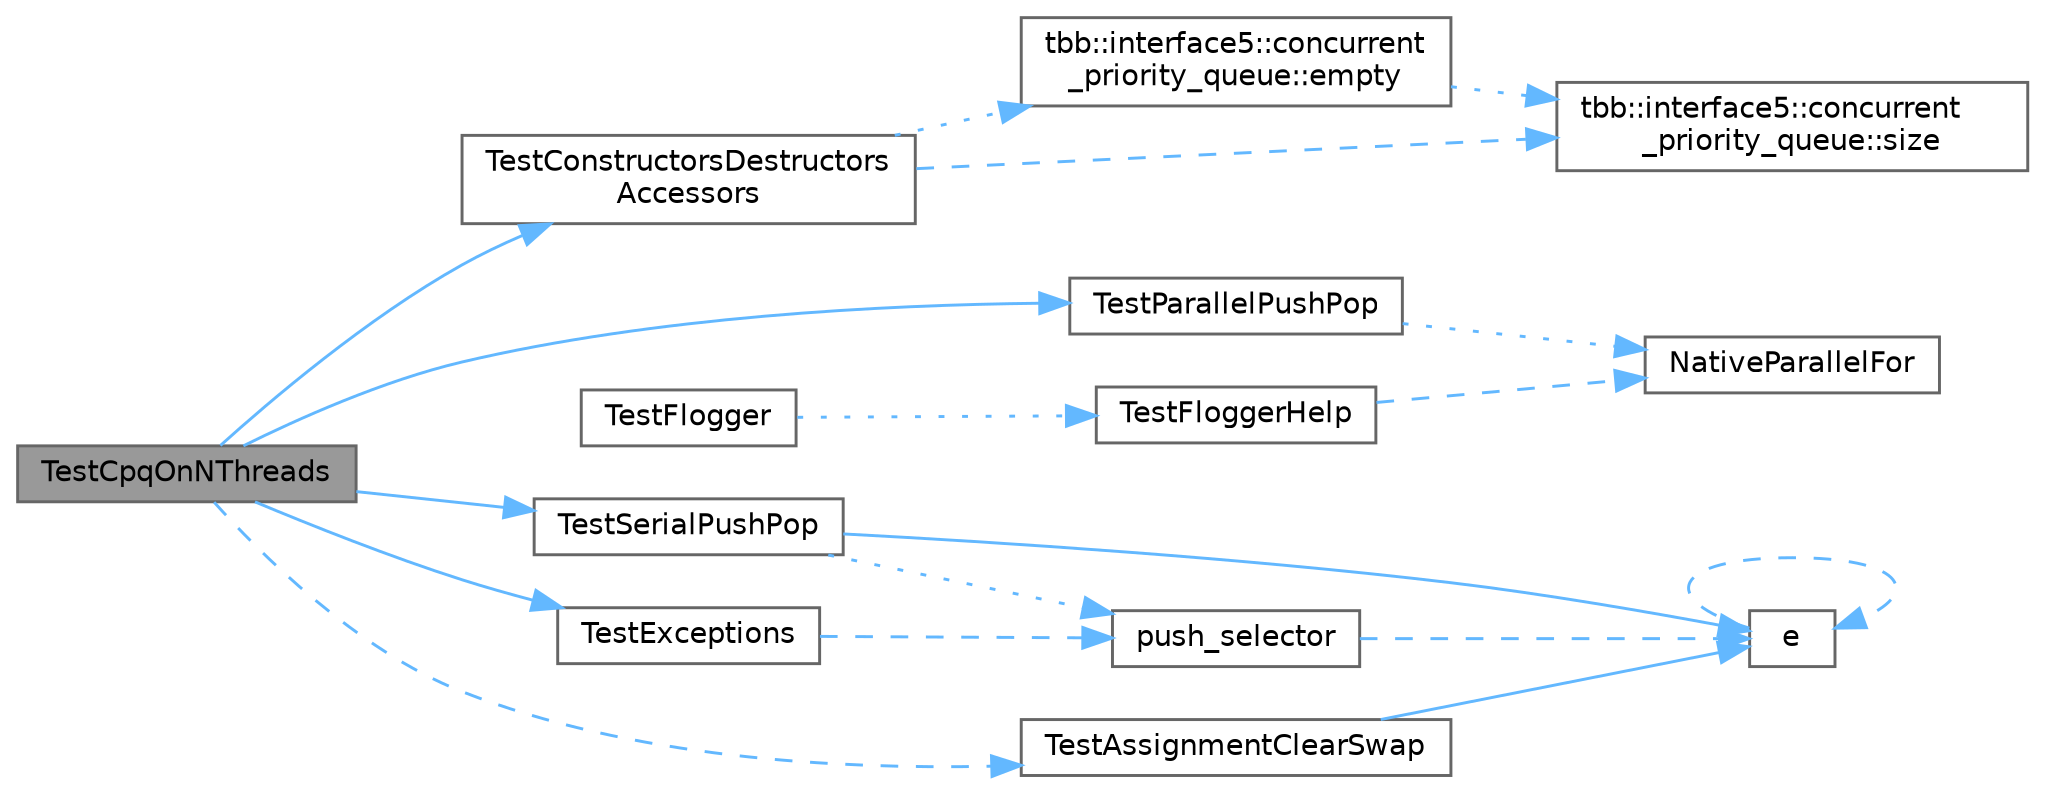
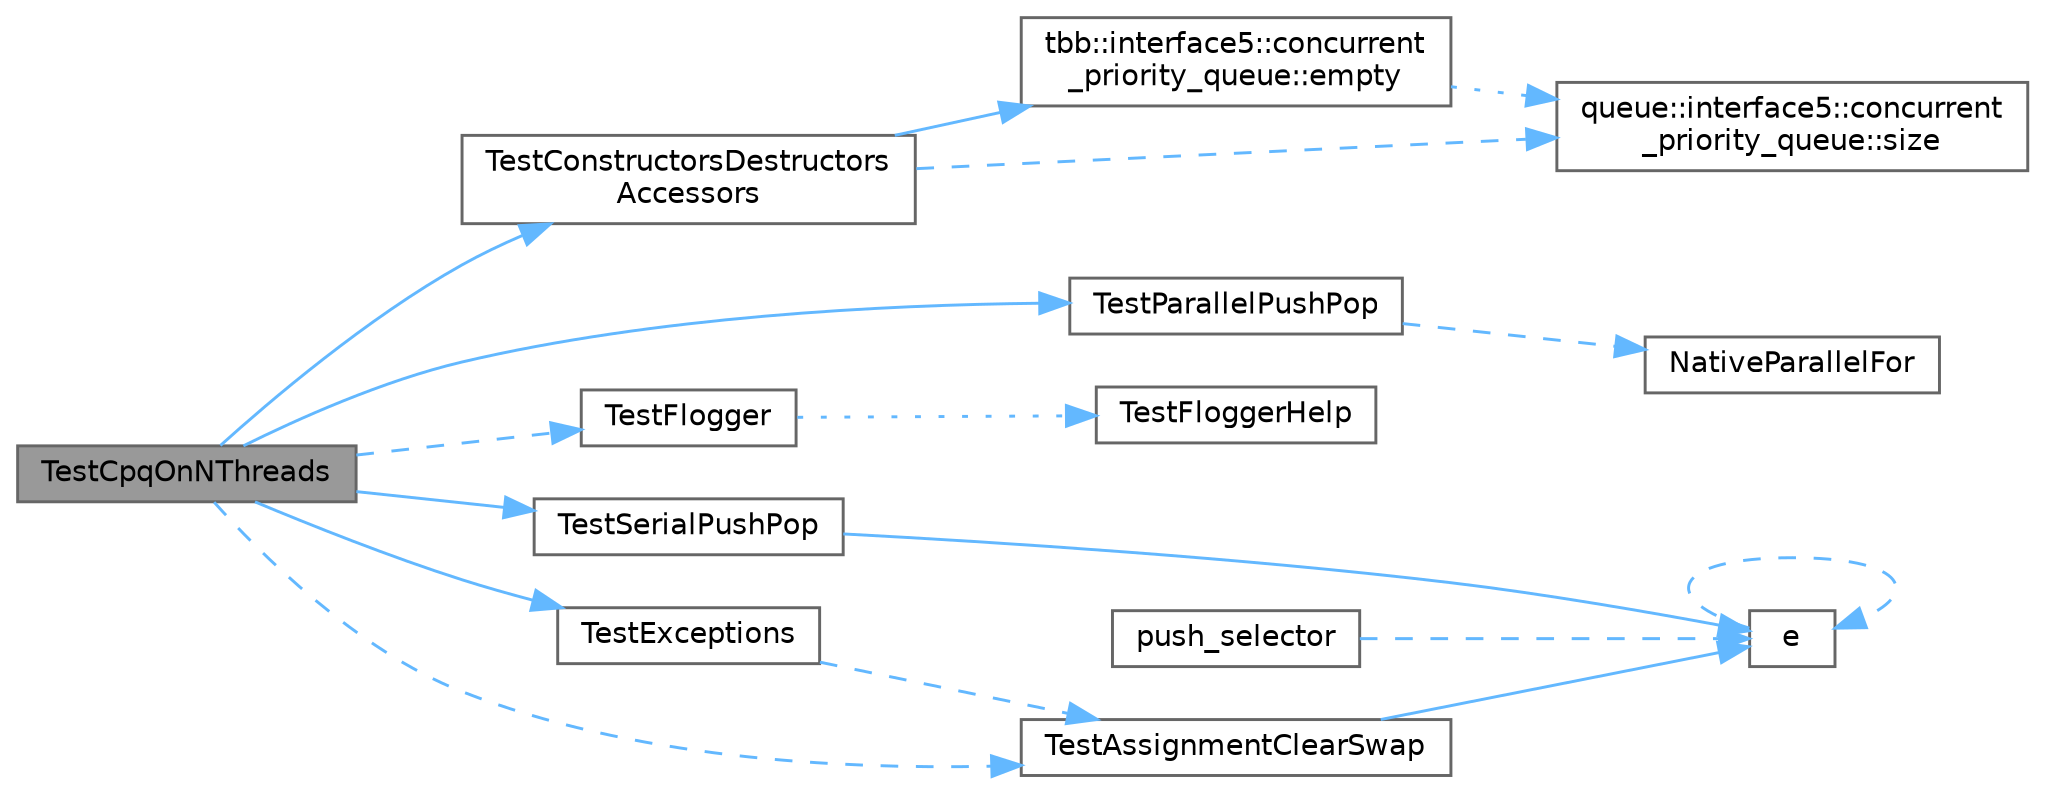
(948, 124) -> (948, 124)
(1792, 127) -> (1792, 127)
(1509, 335) -> (1509, 335)
(1496, 392) -> none
none -> (454, 444)
(955, 581) -> none
(951, 637) -> (944, 688)
